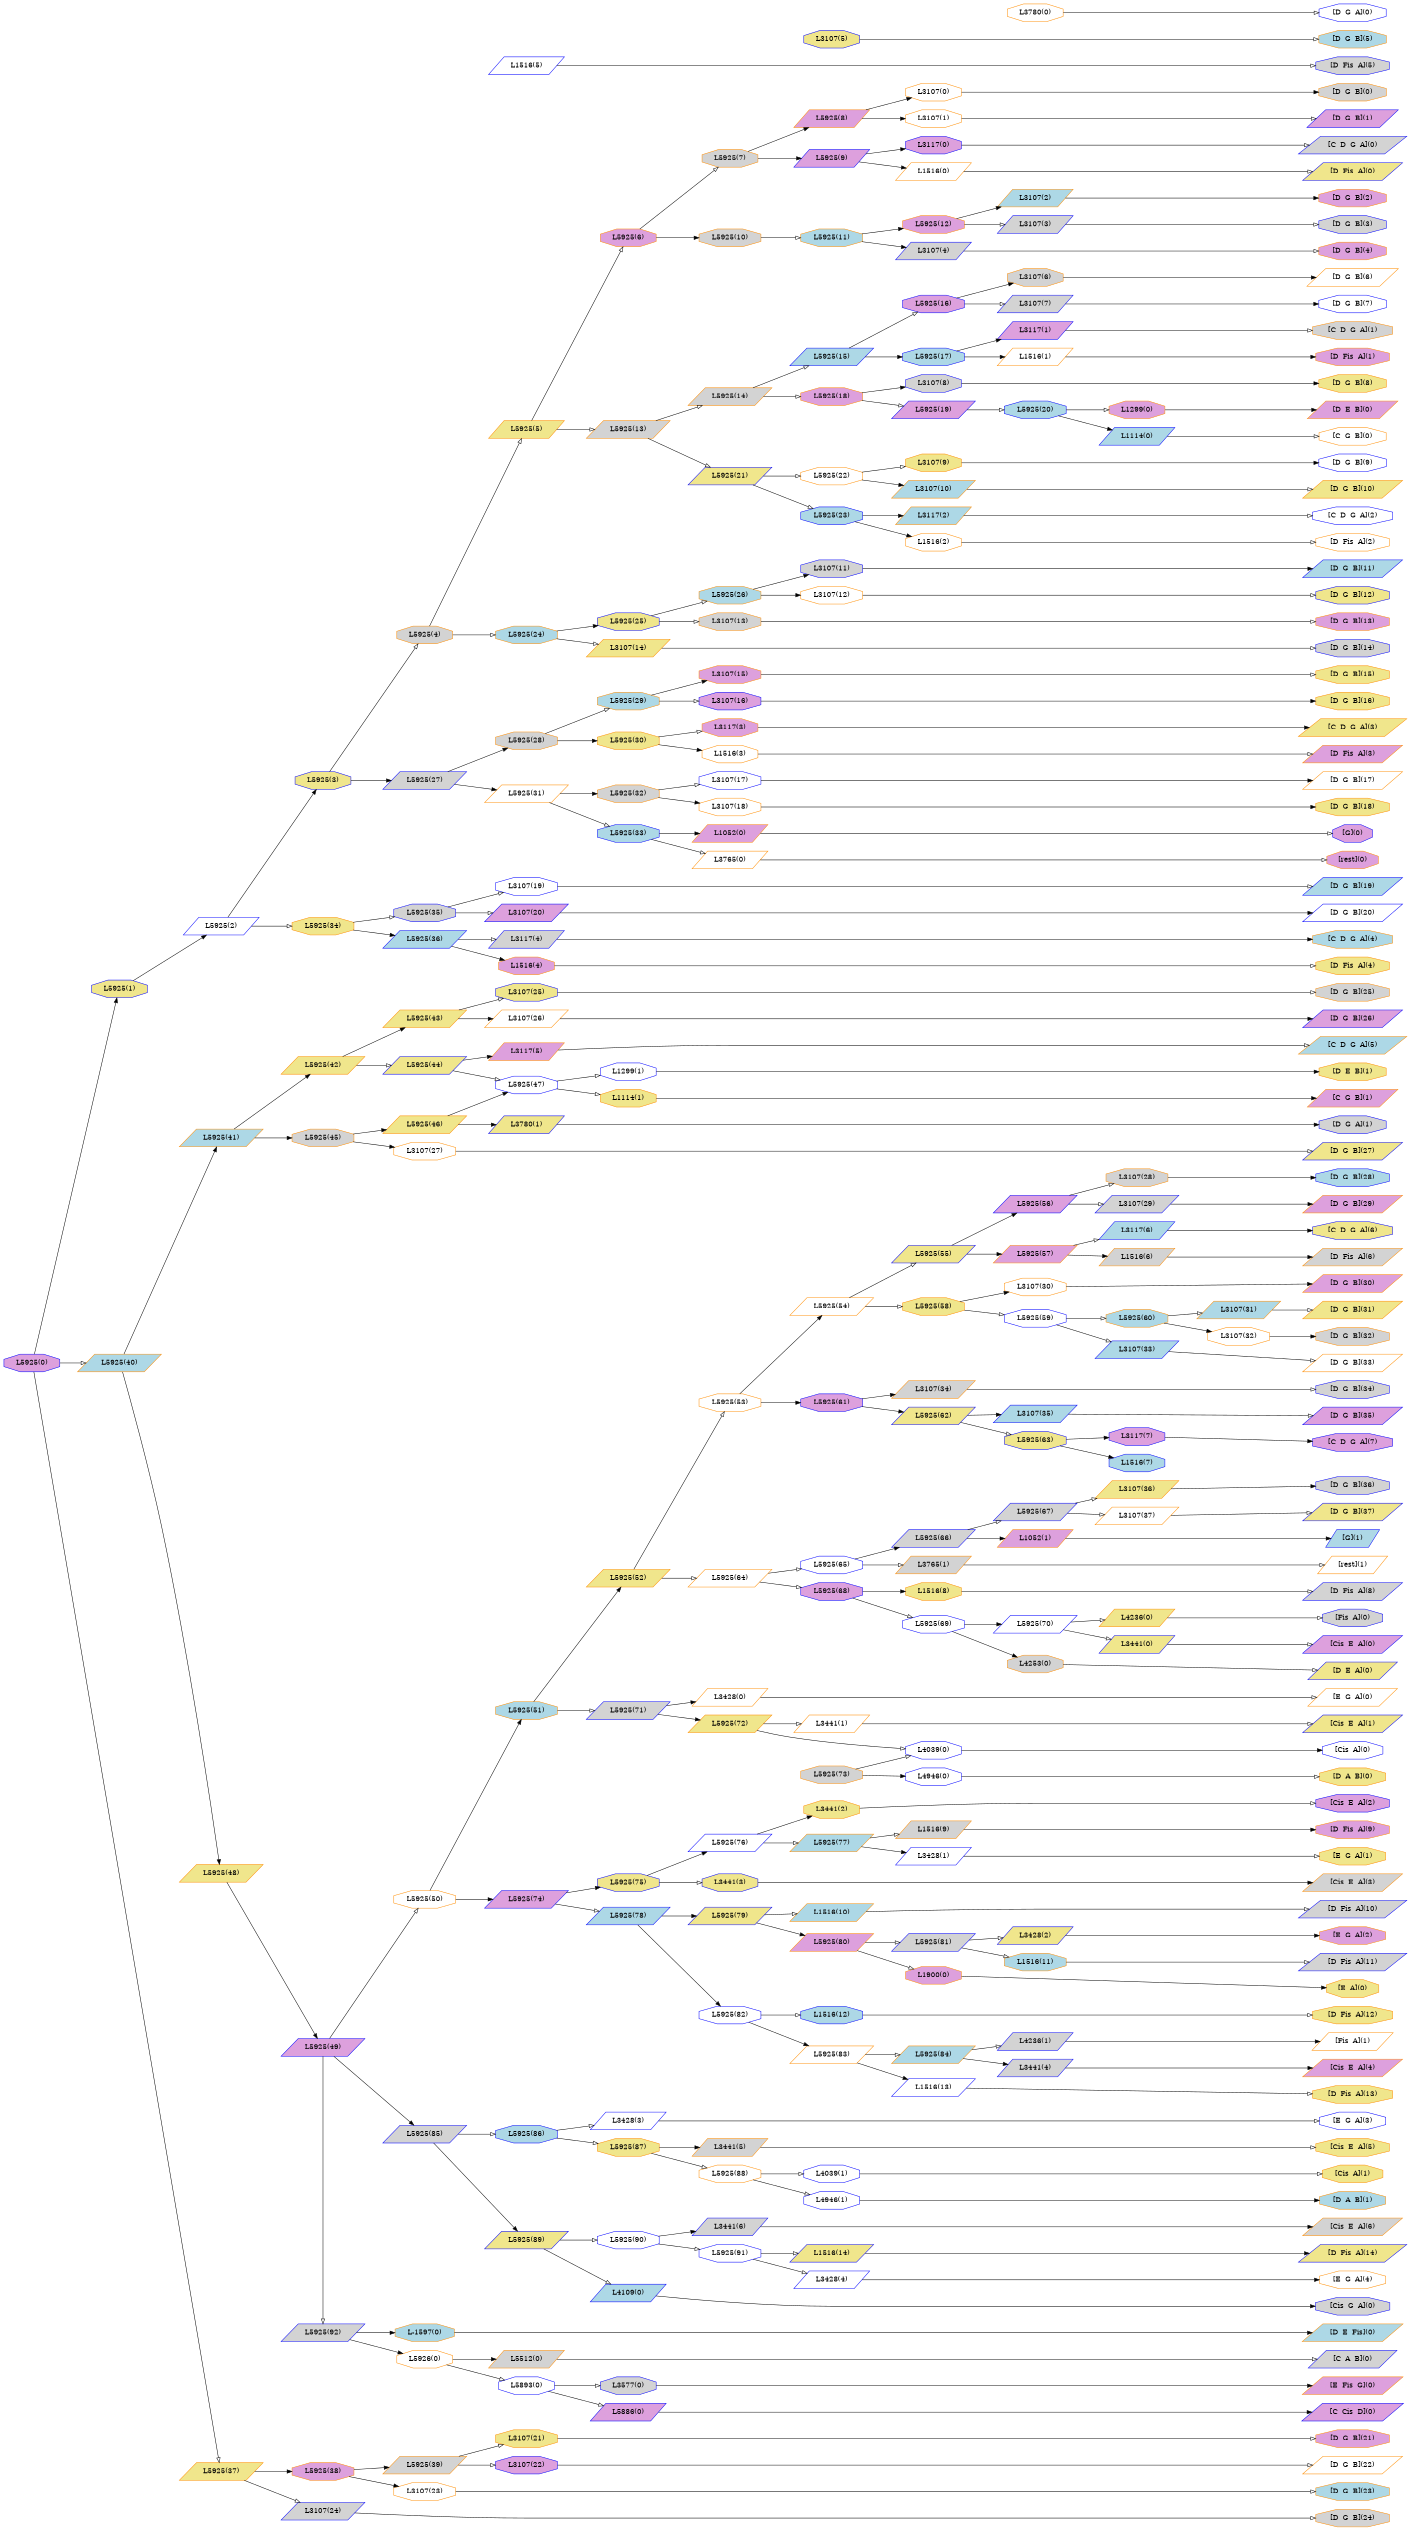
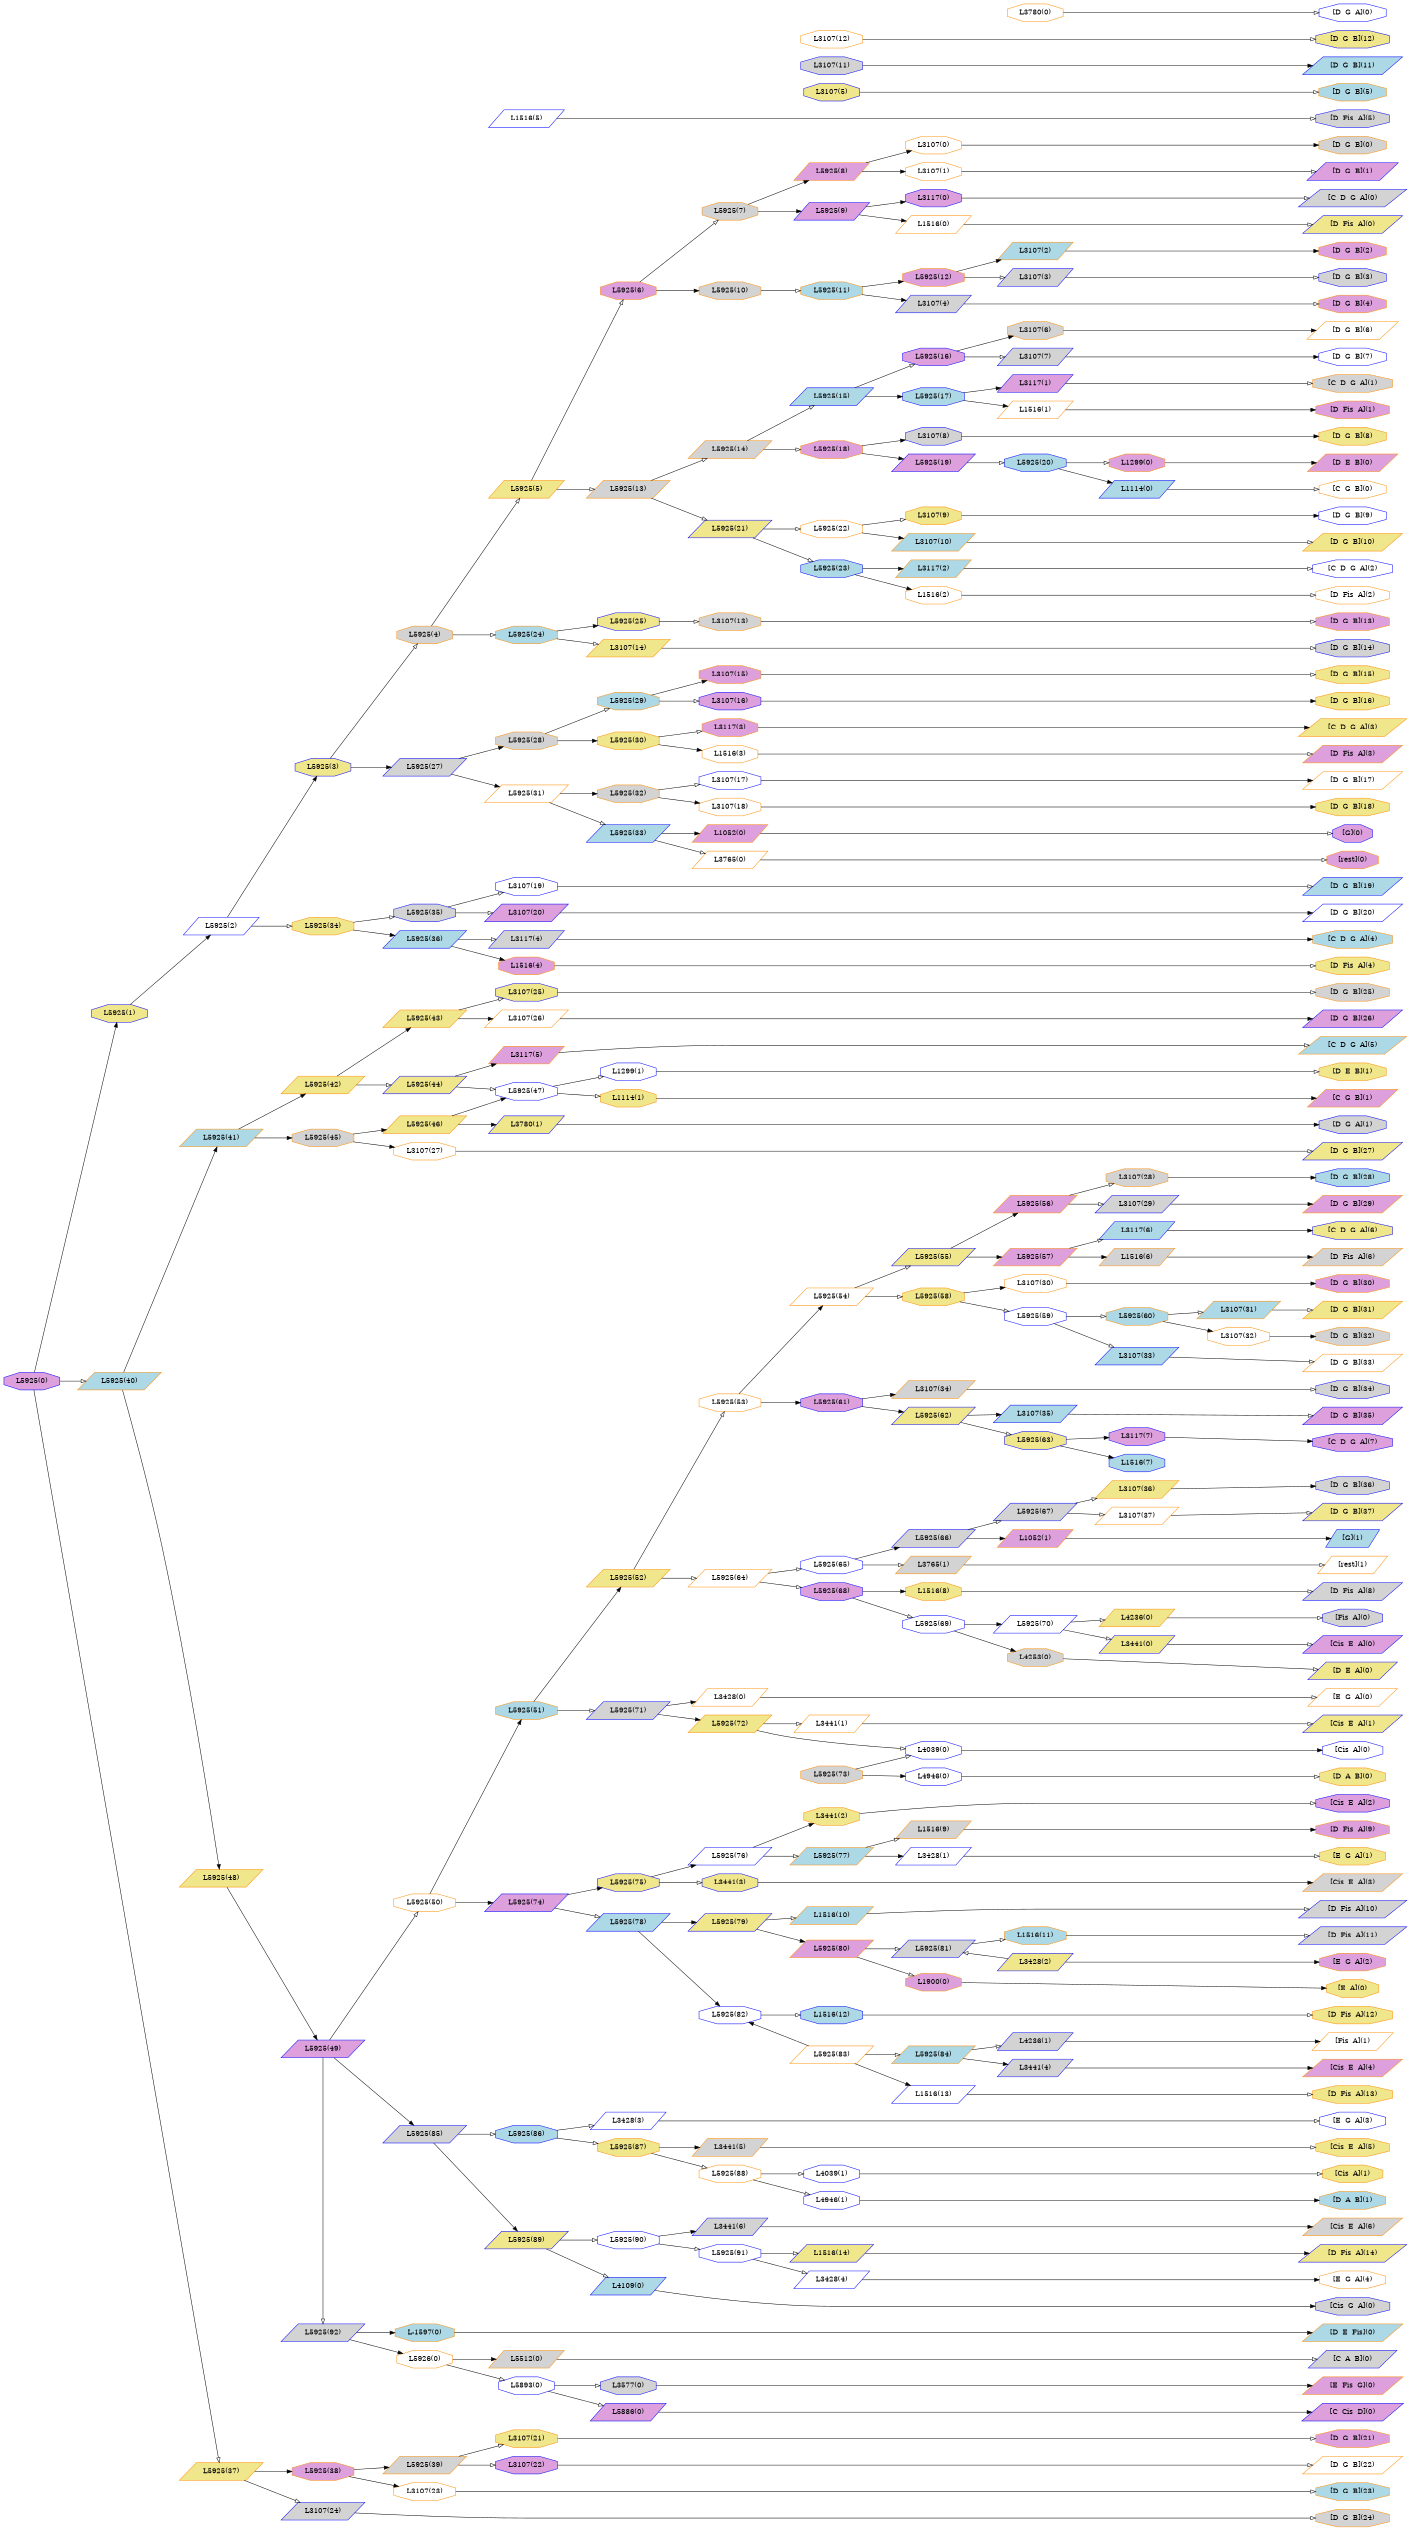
(880, 403) -> (880, 456)
(730, 595) -> none
(628, 833) -> (628, 833)
(985, 1072) -> (985, 1072)
(1035, 1204) -> (1035, 1204)
(1353, 1284) -> (1353, 1284)
(984, 1939) -> (988, 1956)
(776, 2033) -> (781, 2035)
